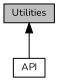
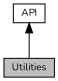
(29, 46) -> (29, 46)
